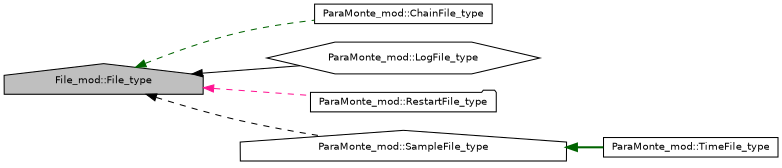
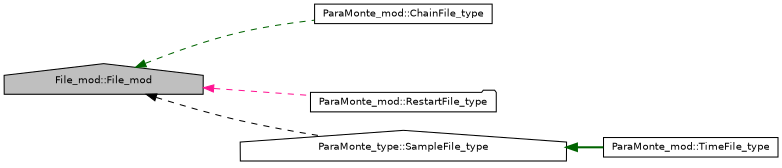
(403, 58) -> none
(104, 81) -> (104, 81)
(403, 147) -> (403, 147)
